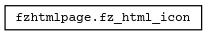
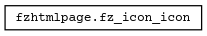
(103, 18) -> (103, 18)
